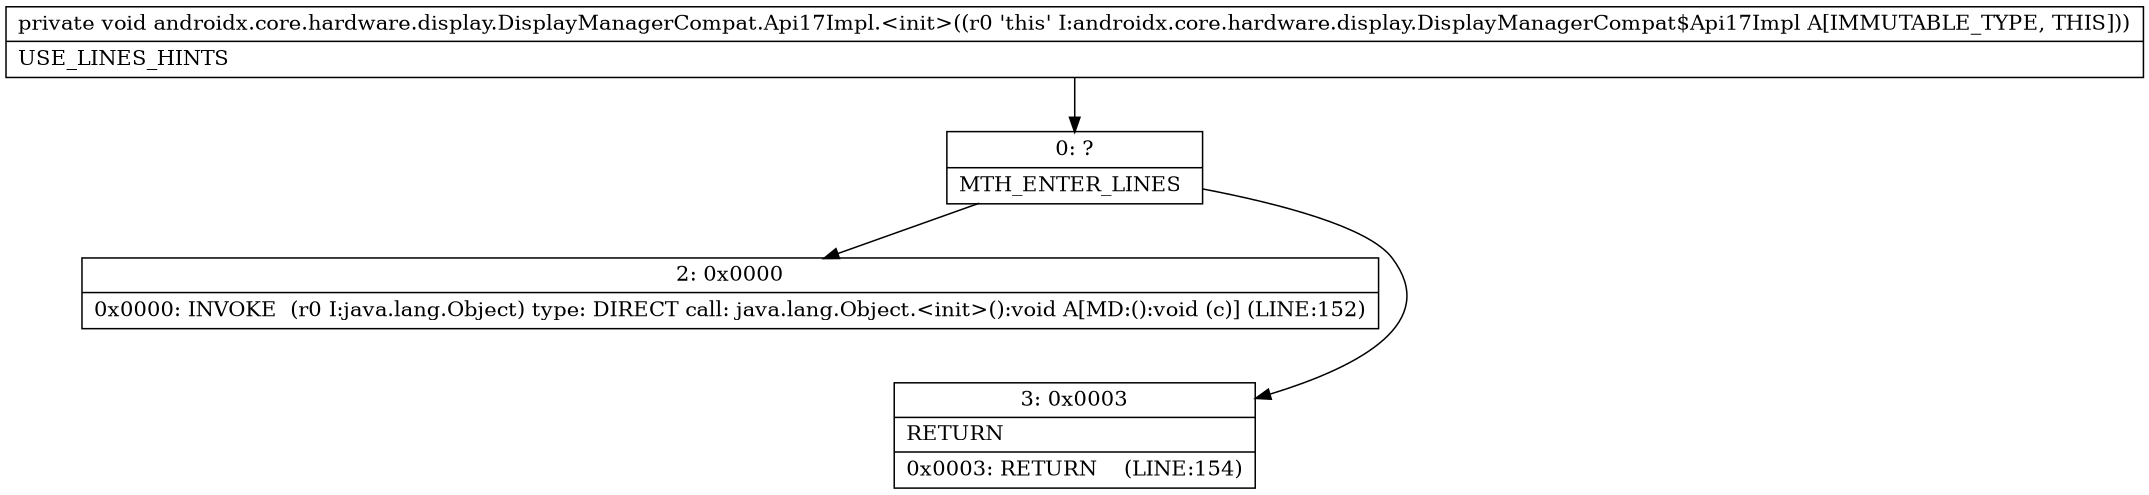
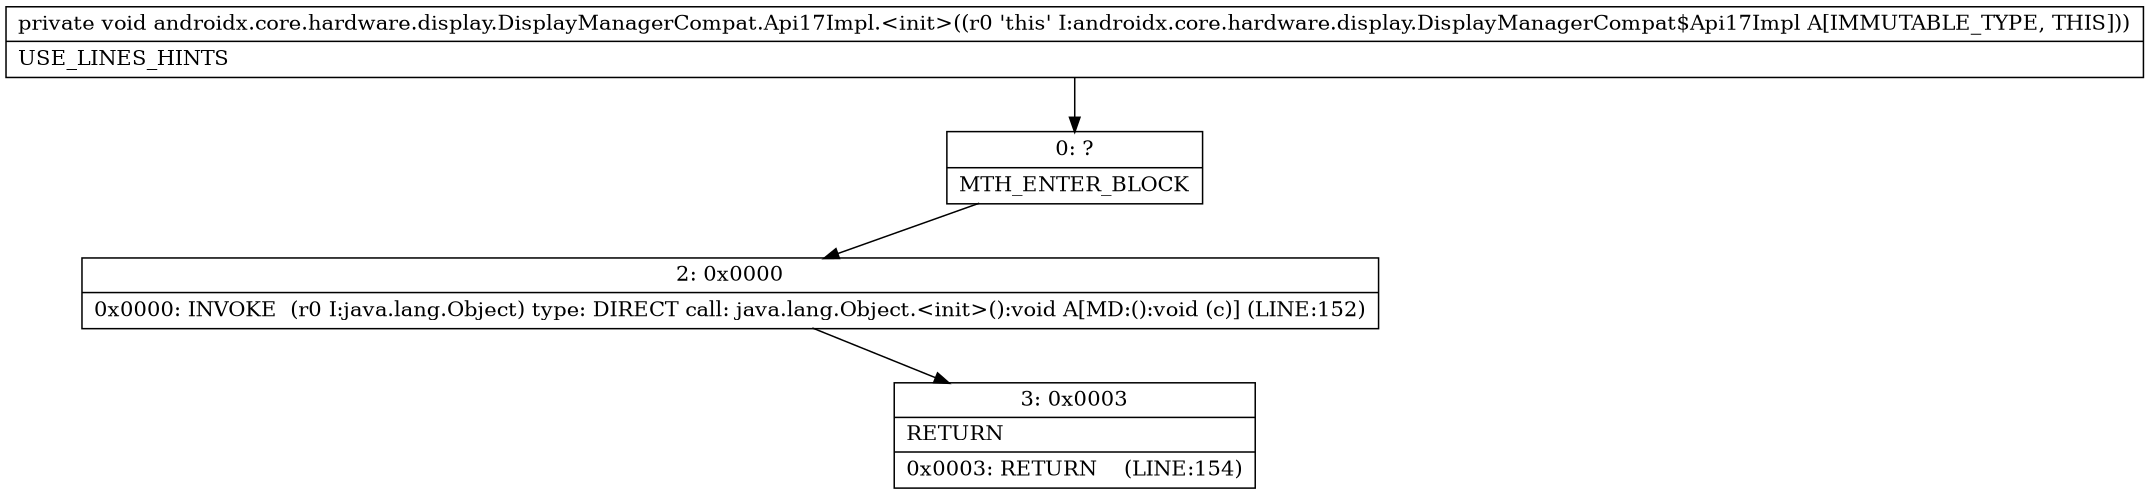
(1070, 185) -> (1075, 185)
(1396, 264) -> (874, 353)
